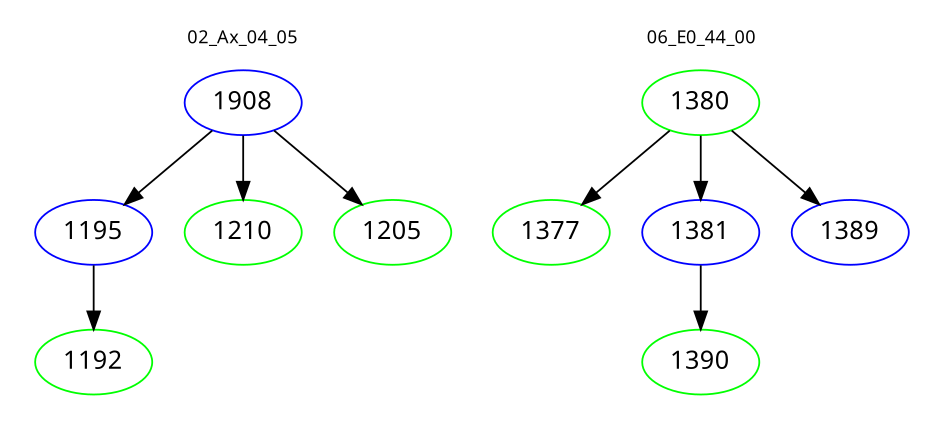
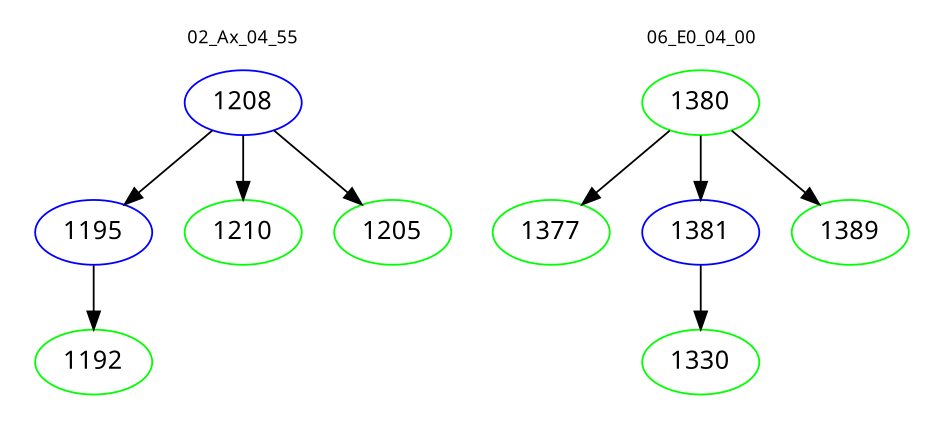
(243, 39) -> (243, 39)
(702, 39) -> (702, 39)
(243, 103) -> (243, 103)
(850, 232) -> (850, 232)
(701, 362) -> (701, 362)
